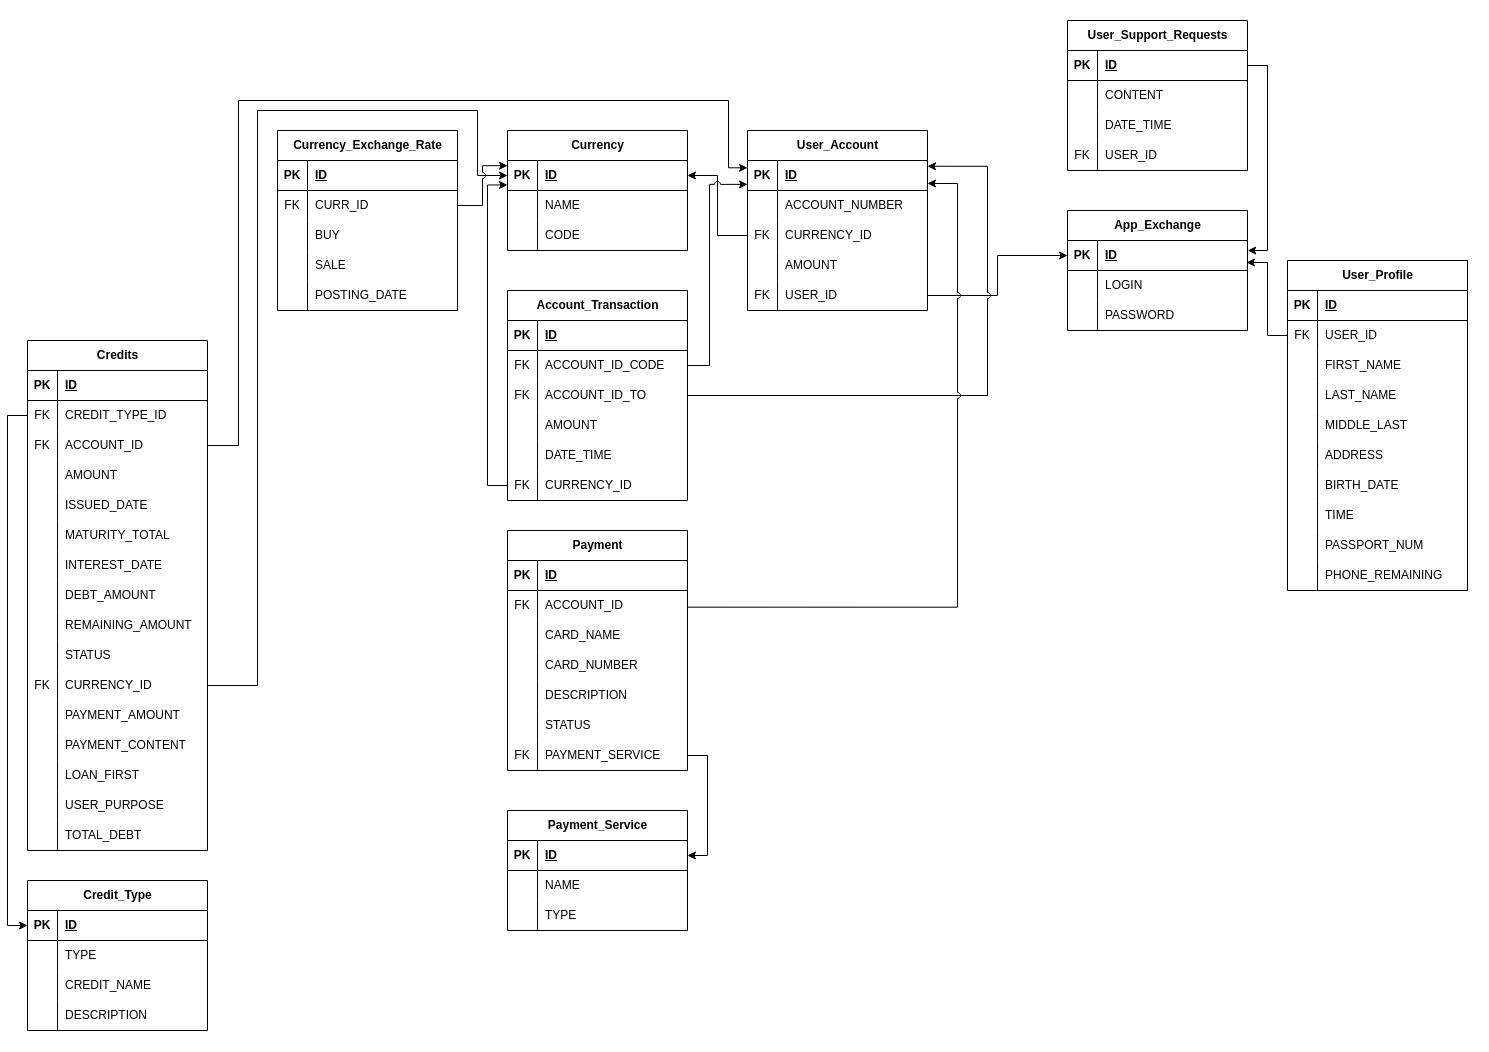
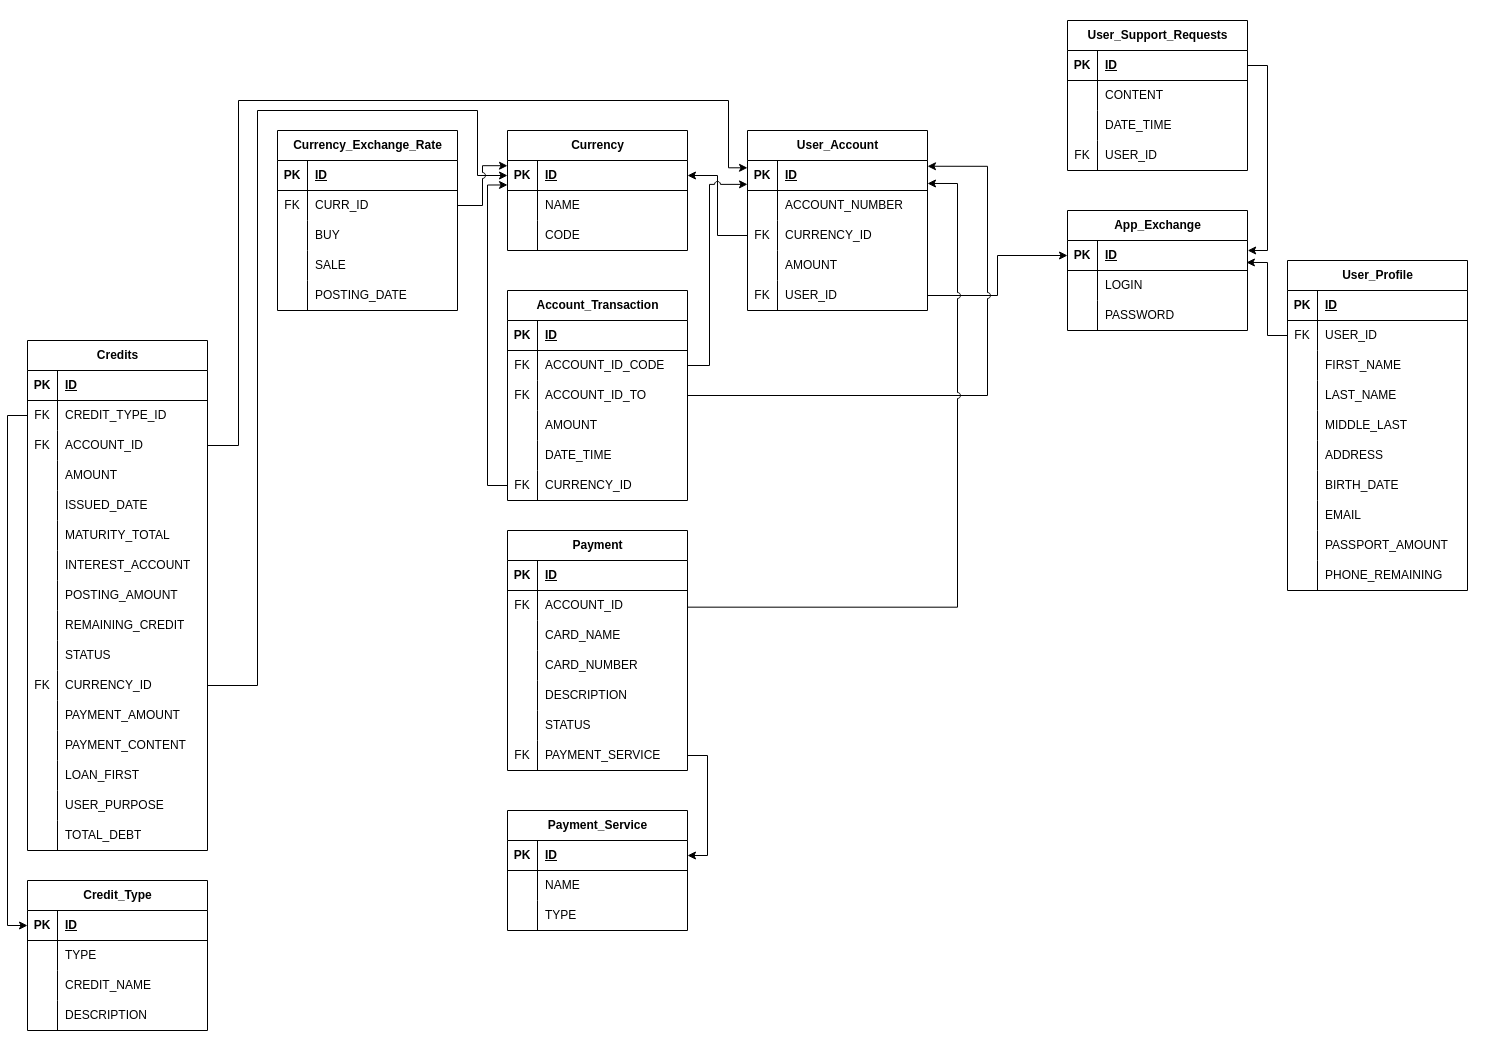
(1339, 516) -> (1342, 516)
(1366, 546) -> (1376, 546)
(109, 566) -> (119, 566)
(102, 596) -> (113, 596)
(119, 626) -> (119, 626)
